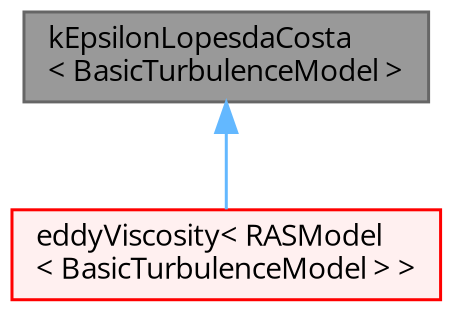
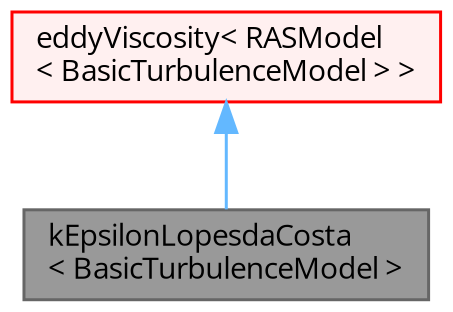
(226, 171) -> (226, 171)
